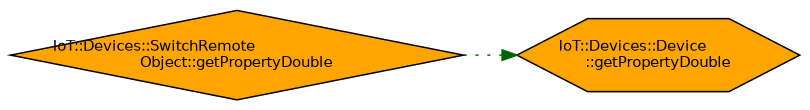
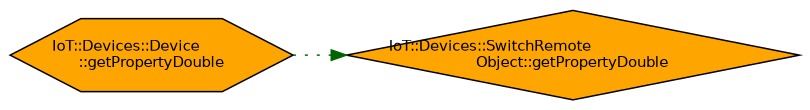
(483, 55) -> (312, 55)
